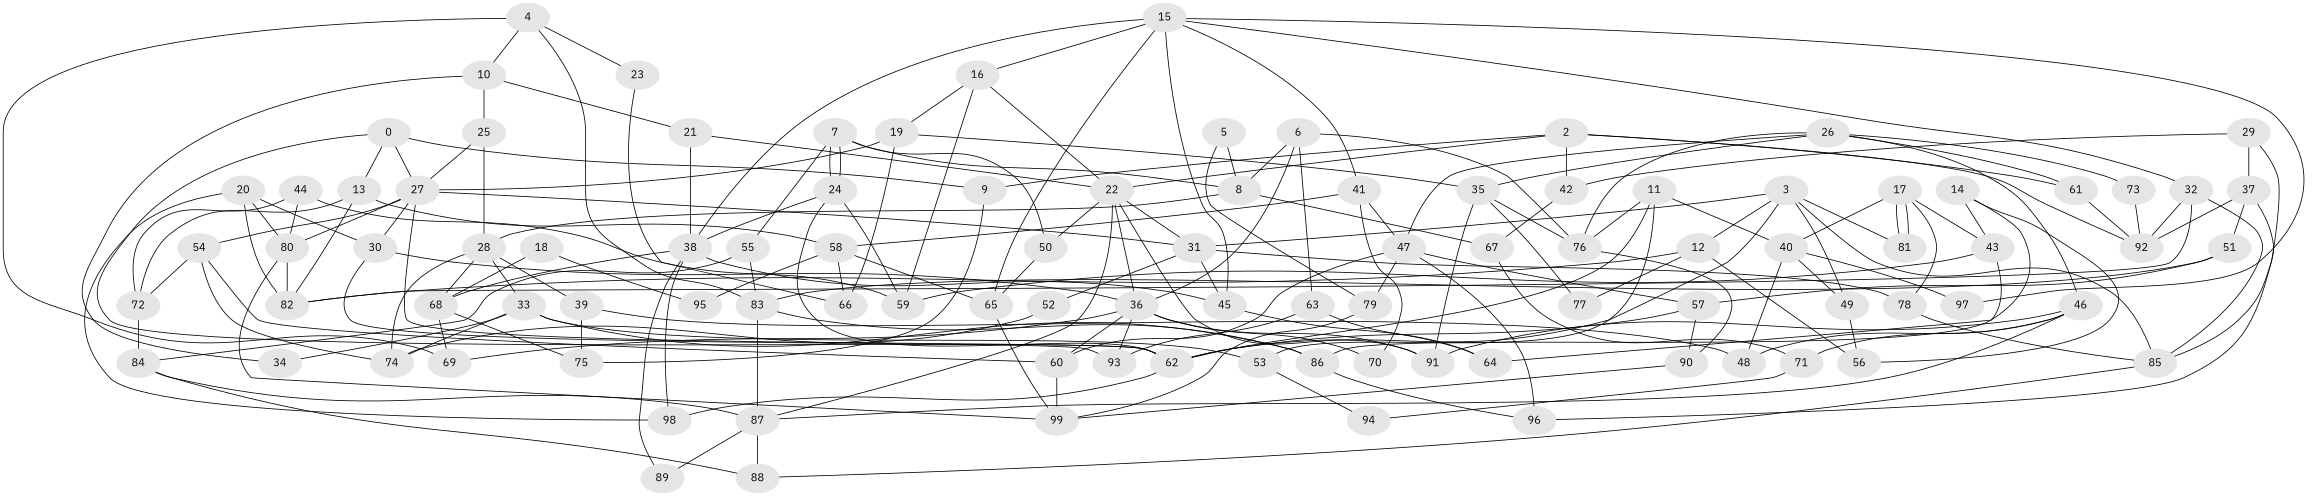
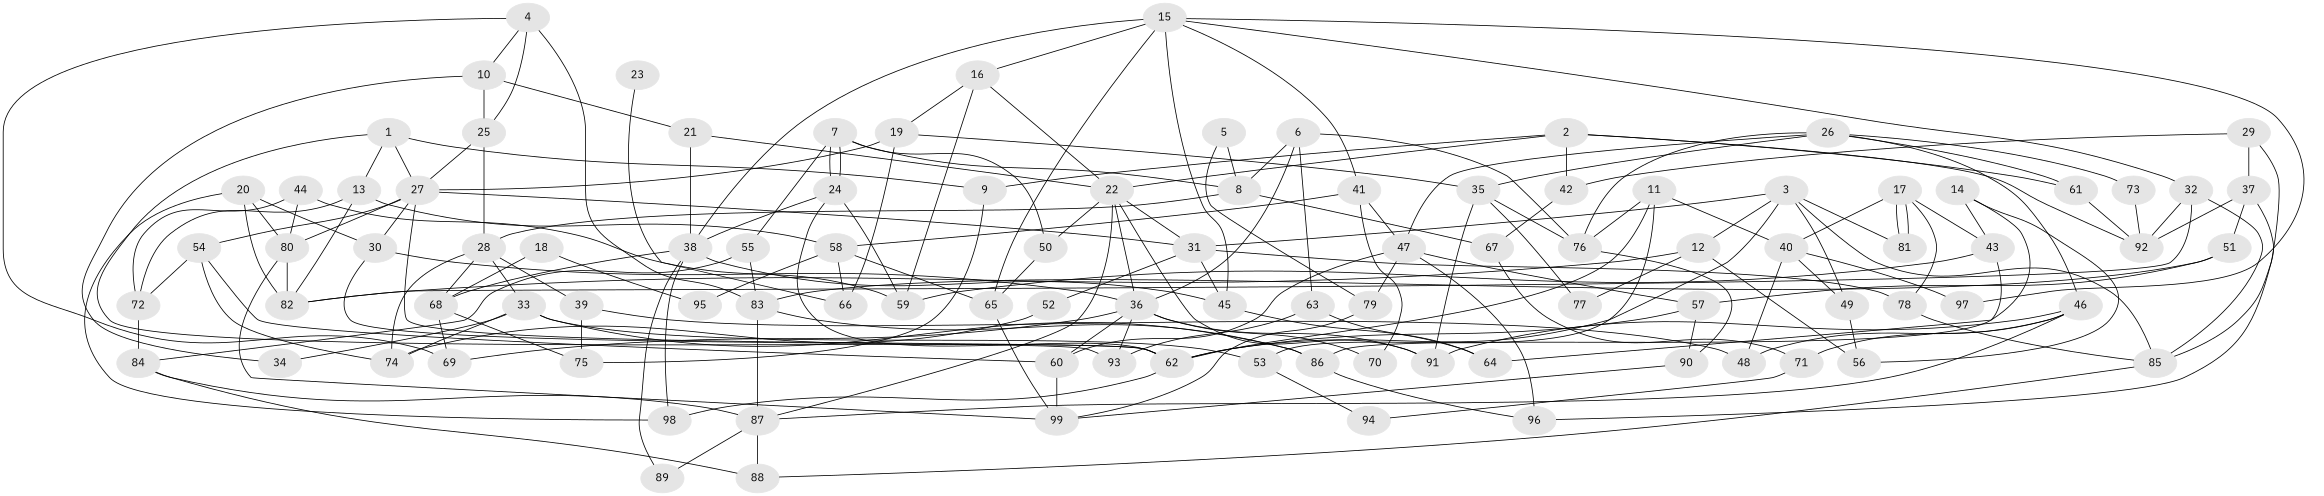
(583, 46) -> (517, 78)
(389, 133) -> (389, 133)
